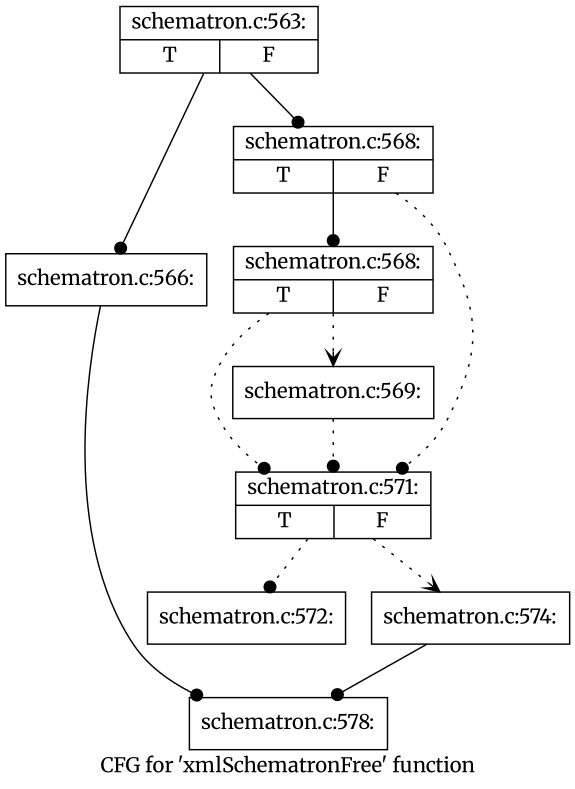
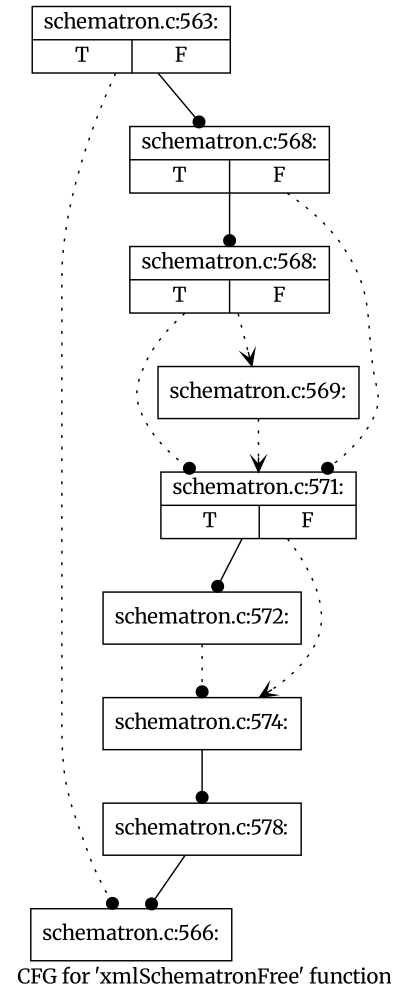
(164, 158) -> (62, 486)
(333, 439) -> (259, 438)
(90, 517) -> (170, 877)
(291, 561) -> (231, 560)
none -> (202, 665)
